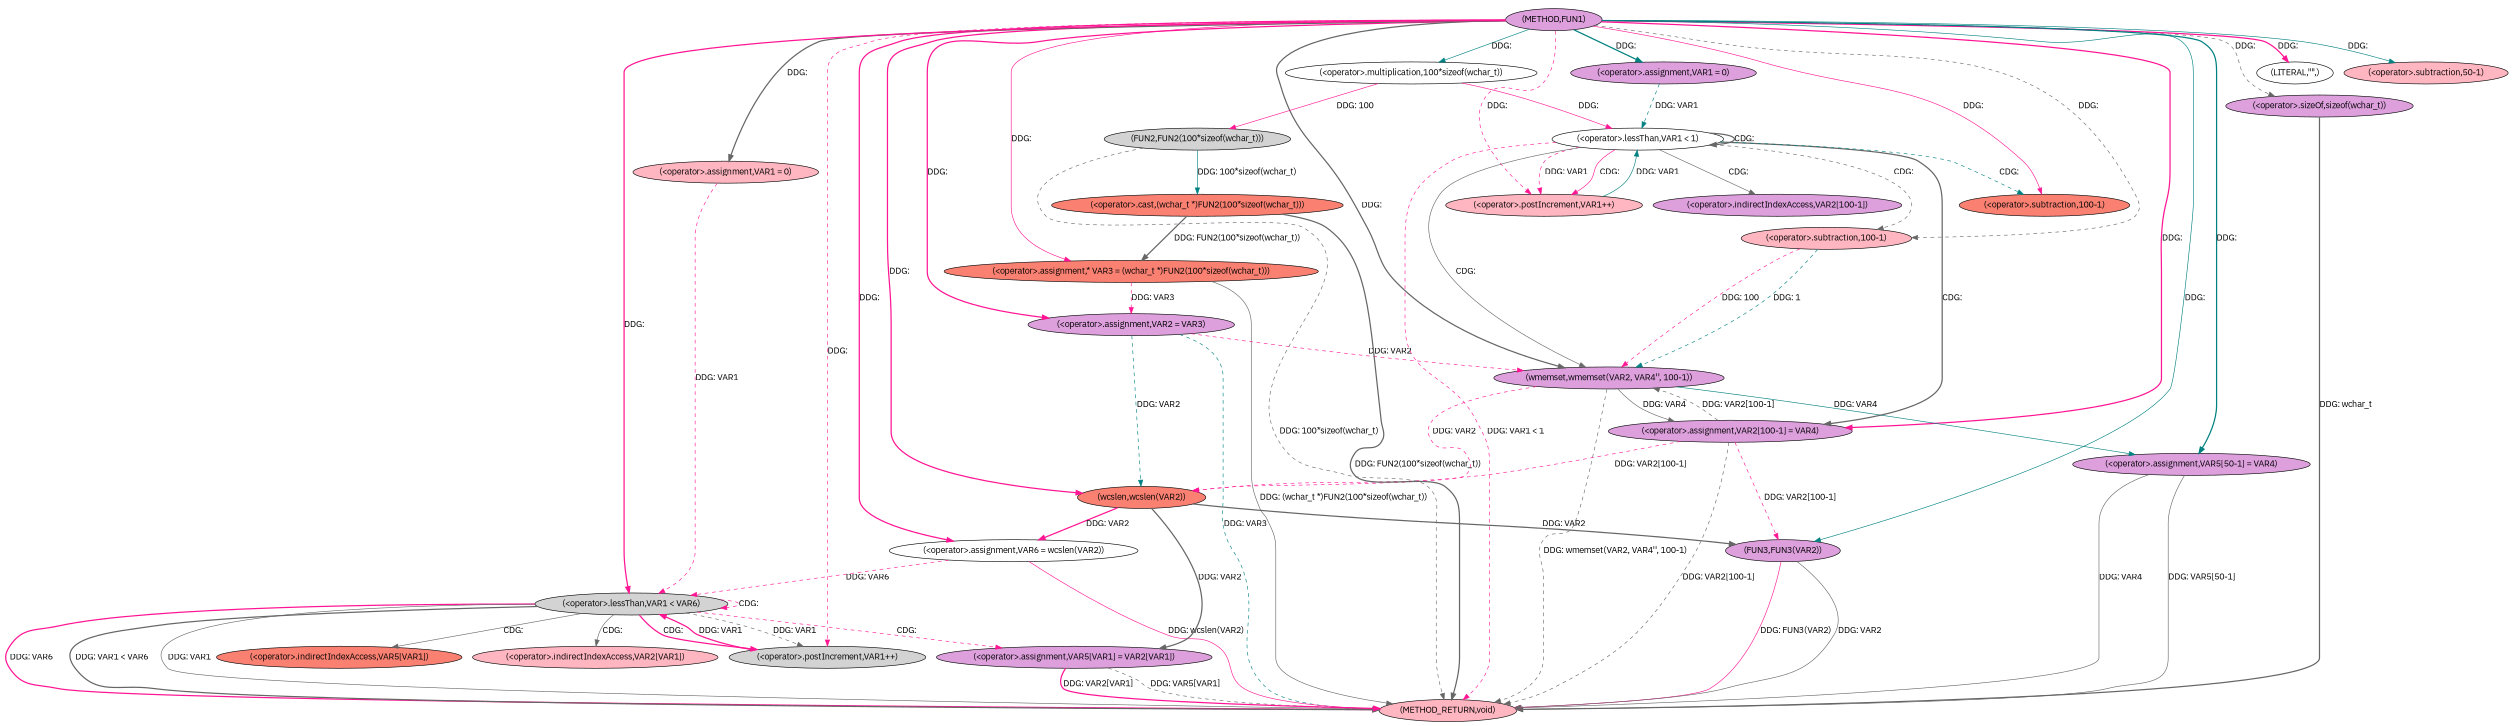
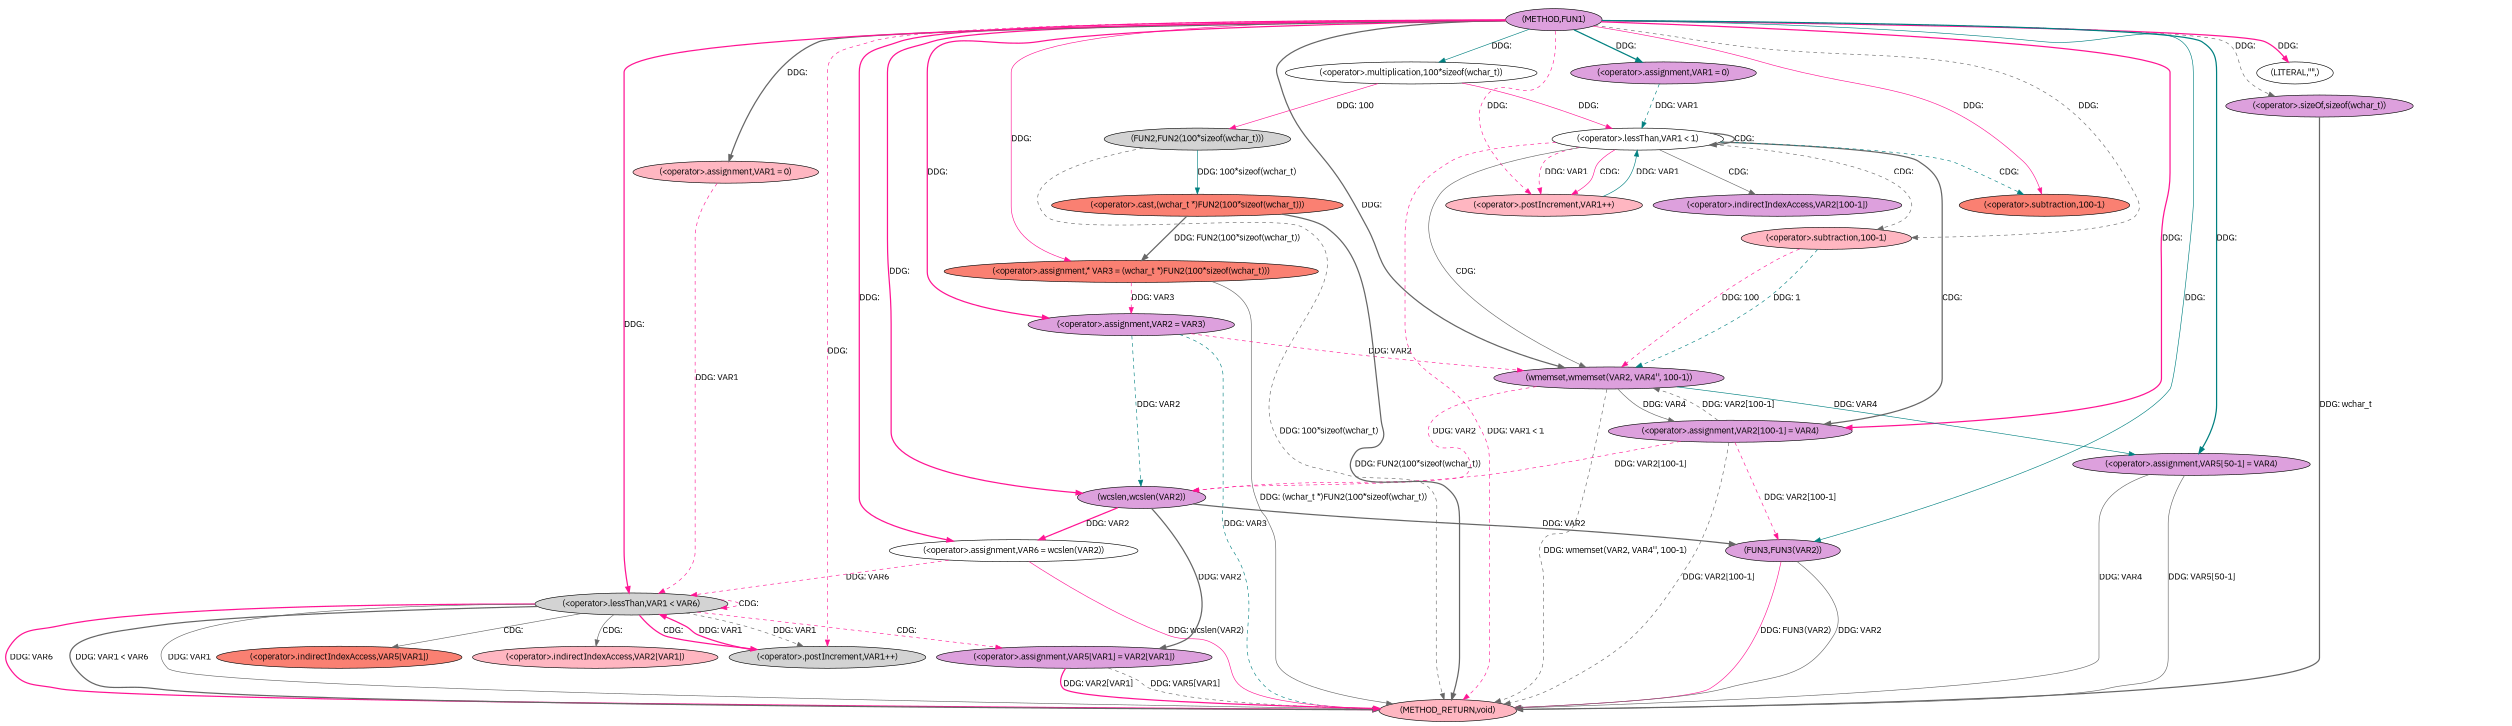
(2426, 73) -> none
(1142, 497) -> (1142, 497)
